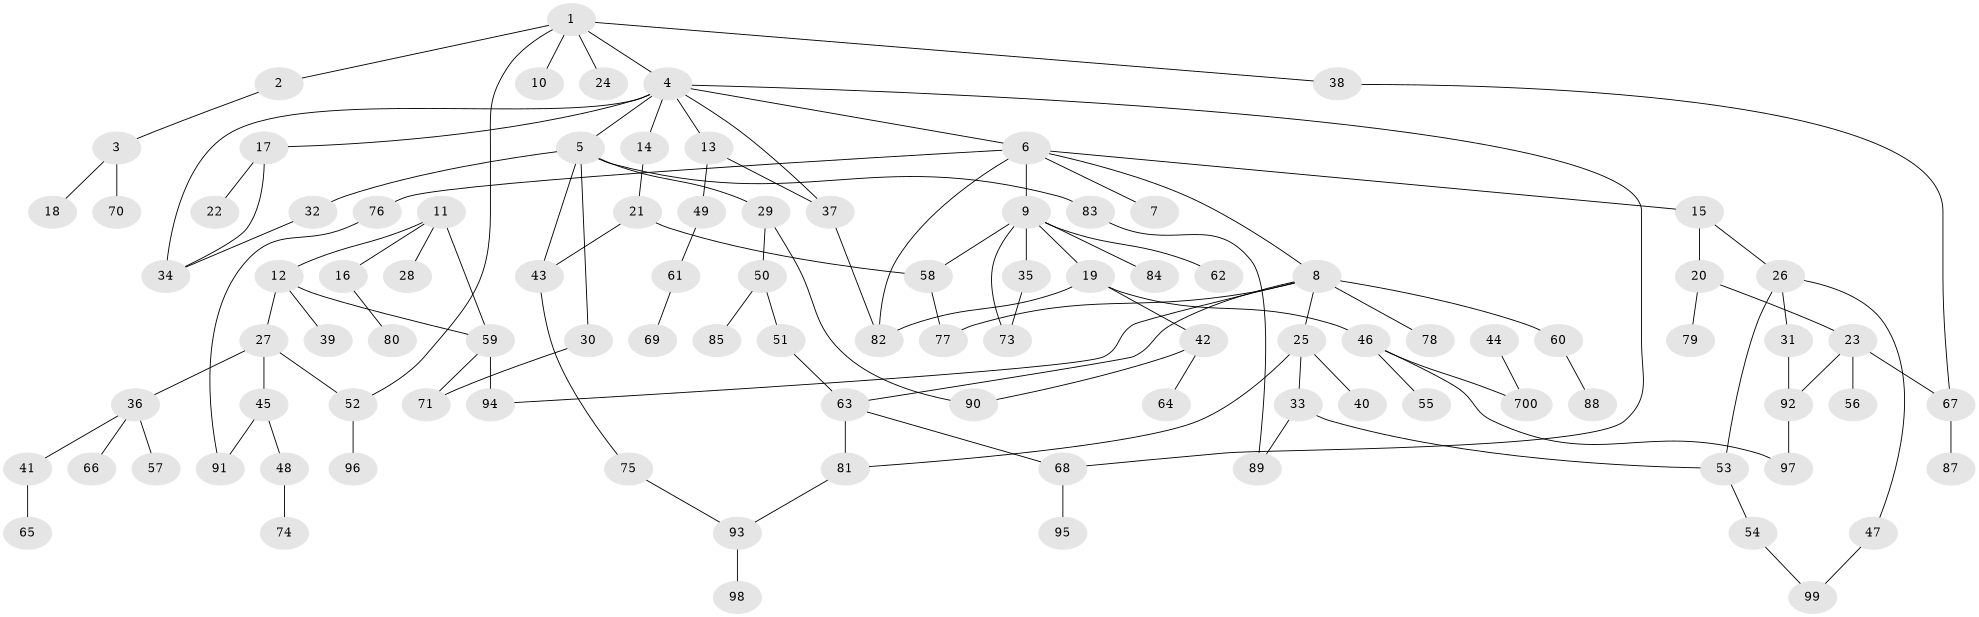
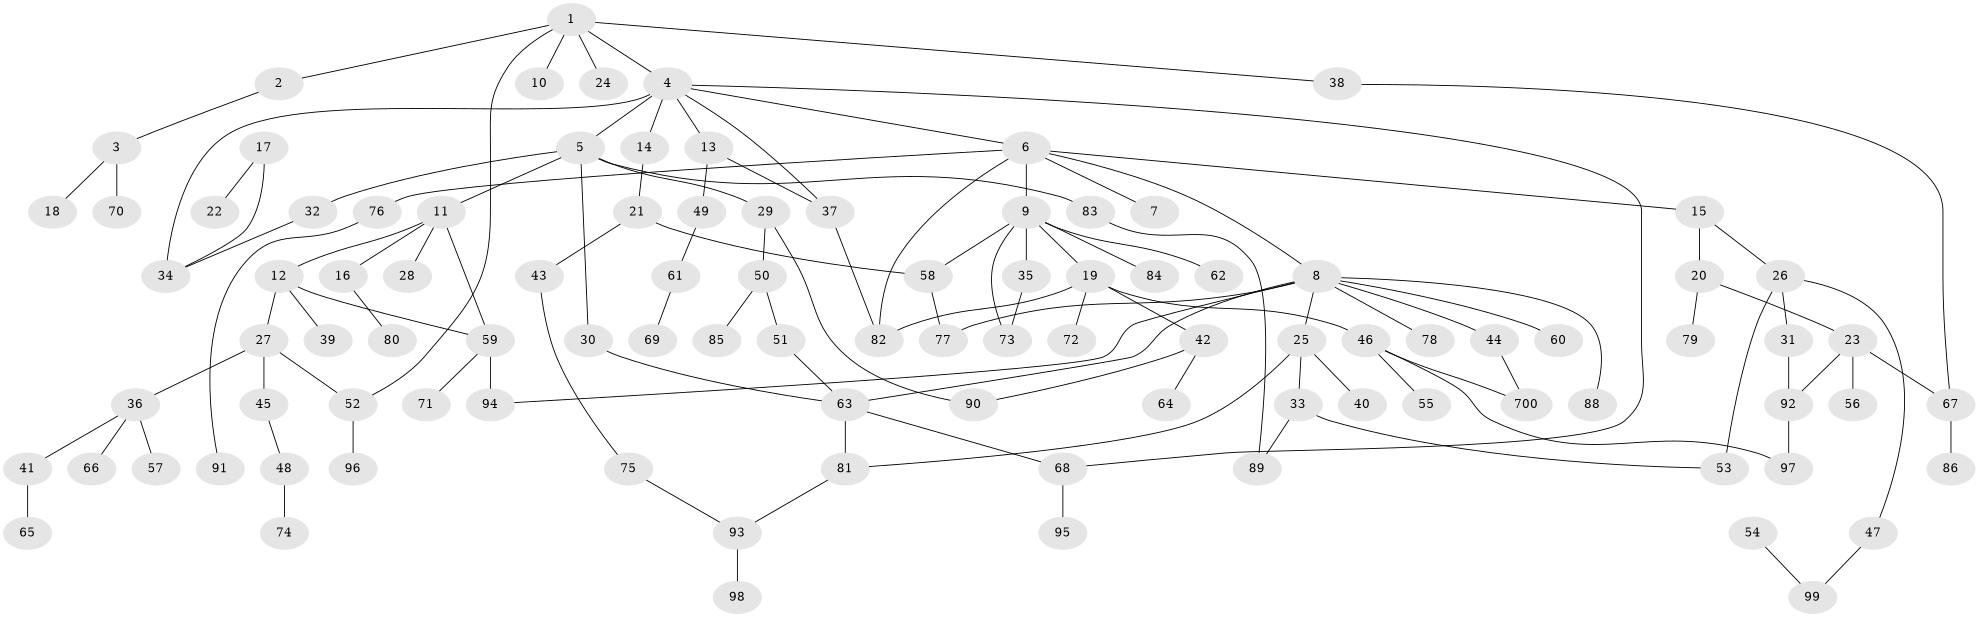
(471, 132) -> none
(560, 212) -> (518, 177)
none -> (1408, 305)
none -> (1072, 341)
(506, 370) -> (713, 381)
(1576, 373) -> (1503, 292)
(242, 437) -> none
(1951, 469) -> (1951, 469)
(1739, 501) -> none
